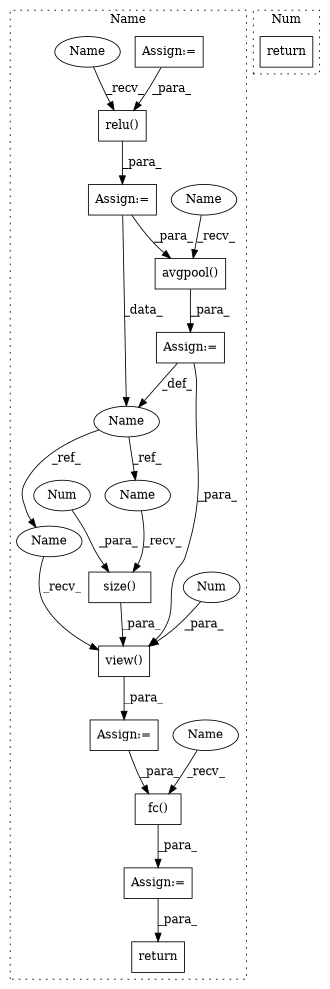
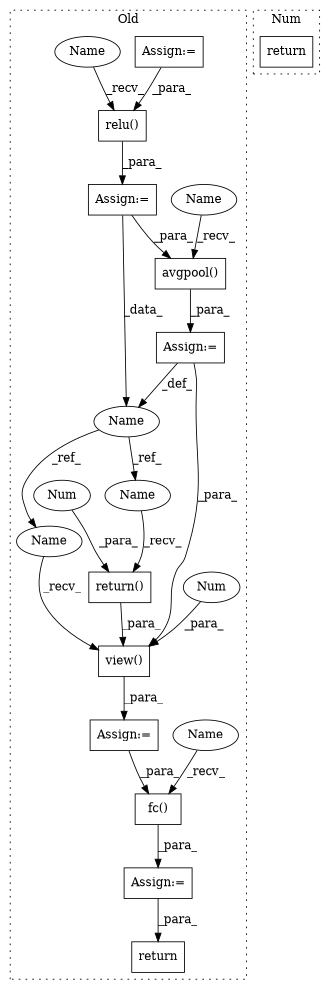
(128, 20) -> (128, 20)
(120, 587) -> (120, 587)
